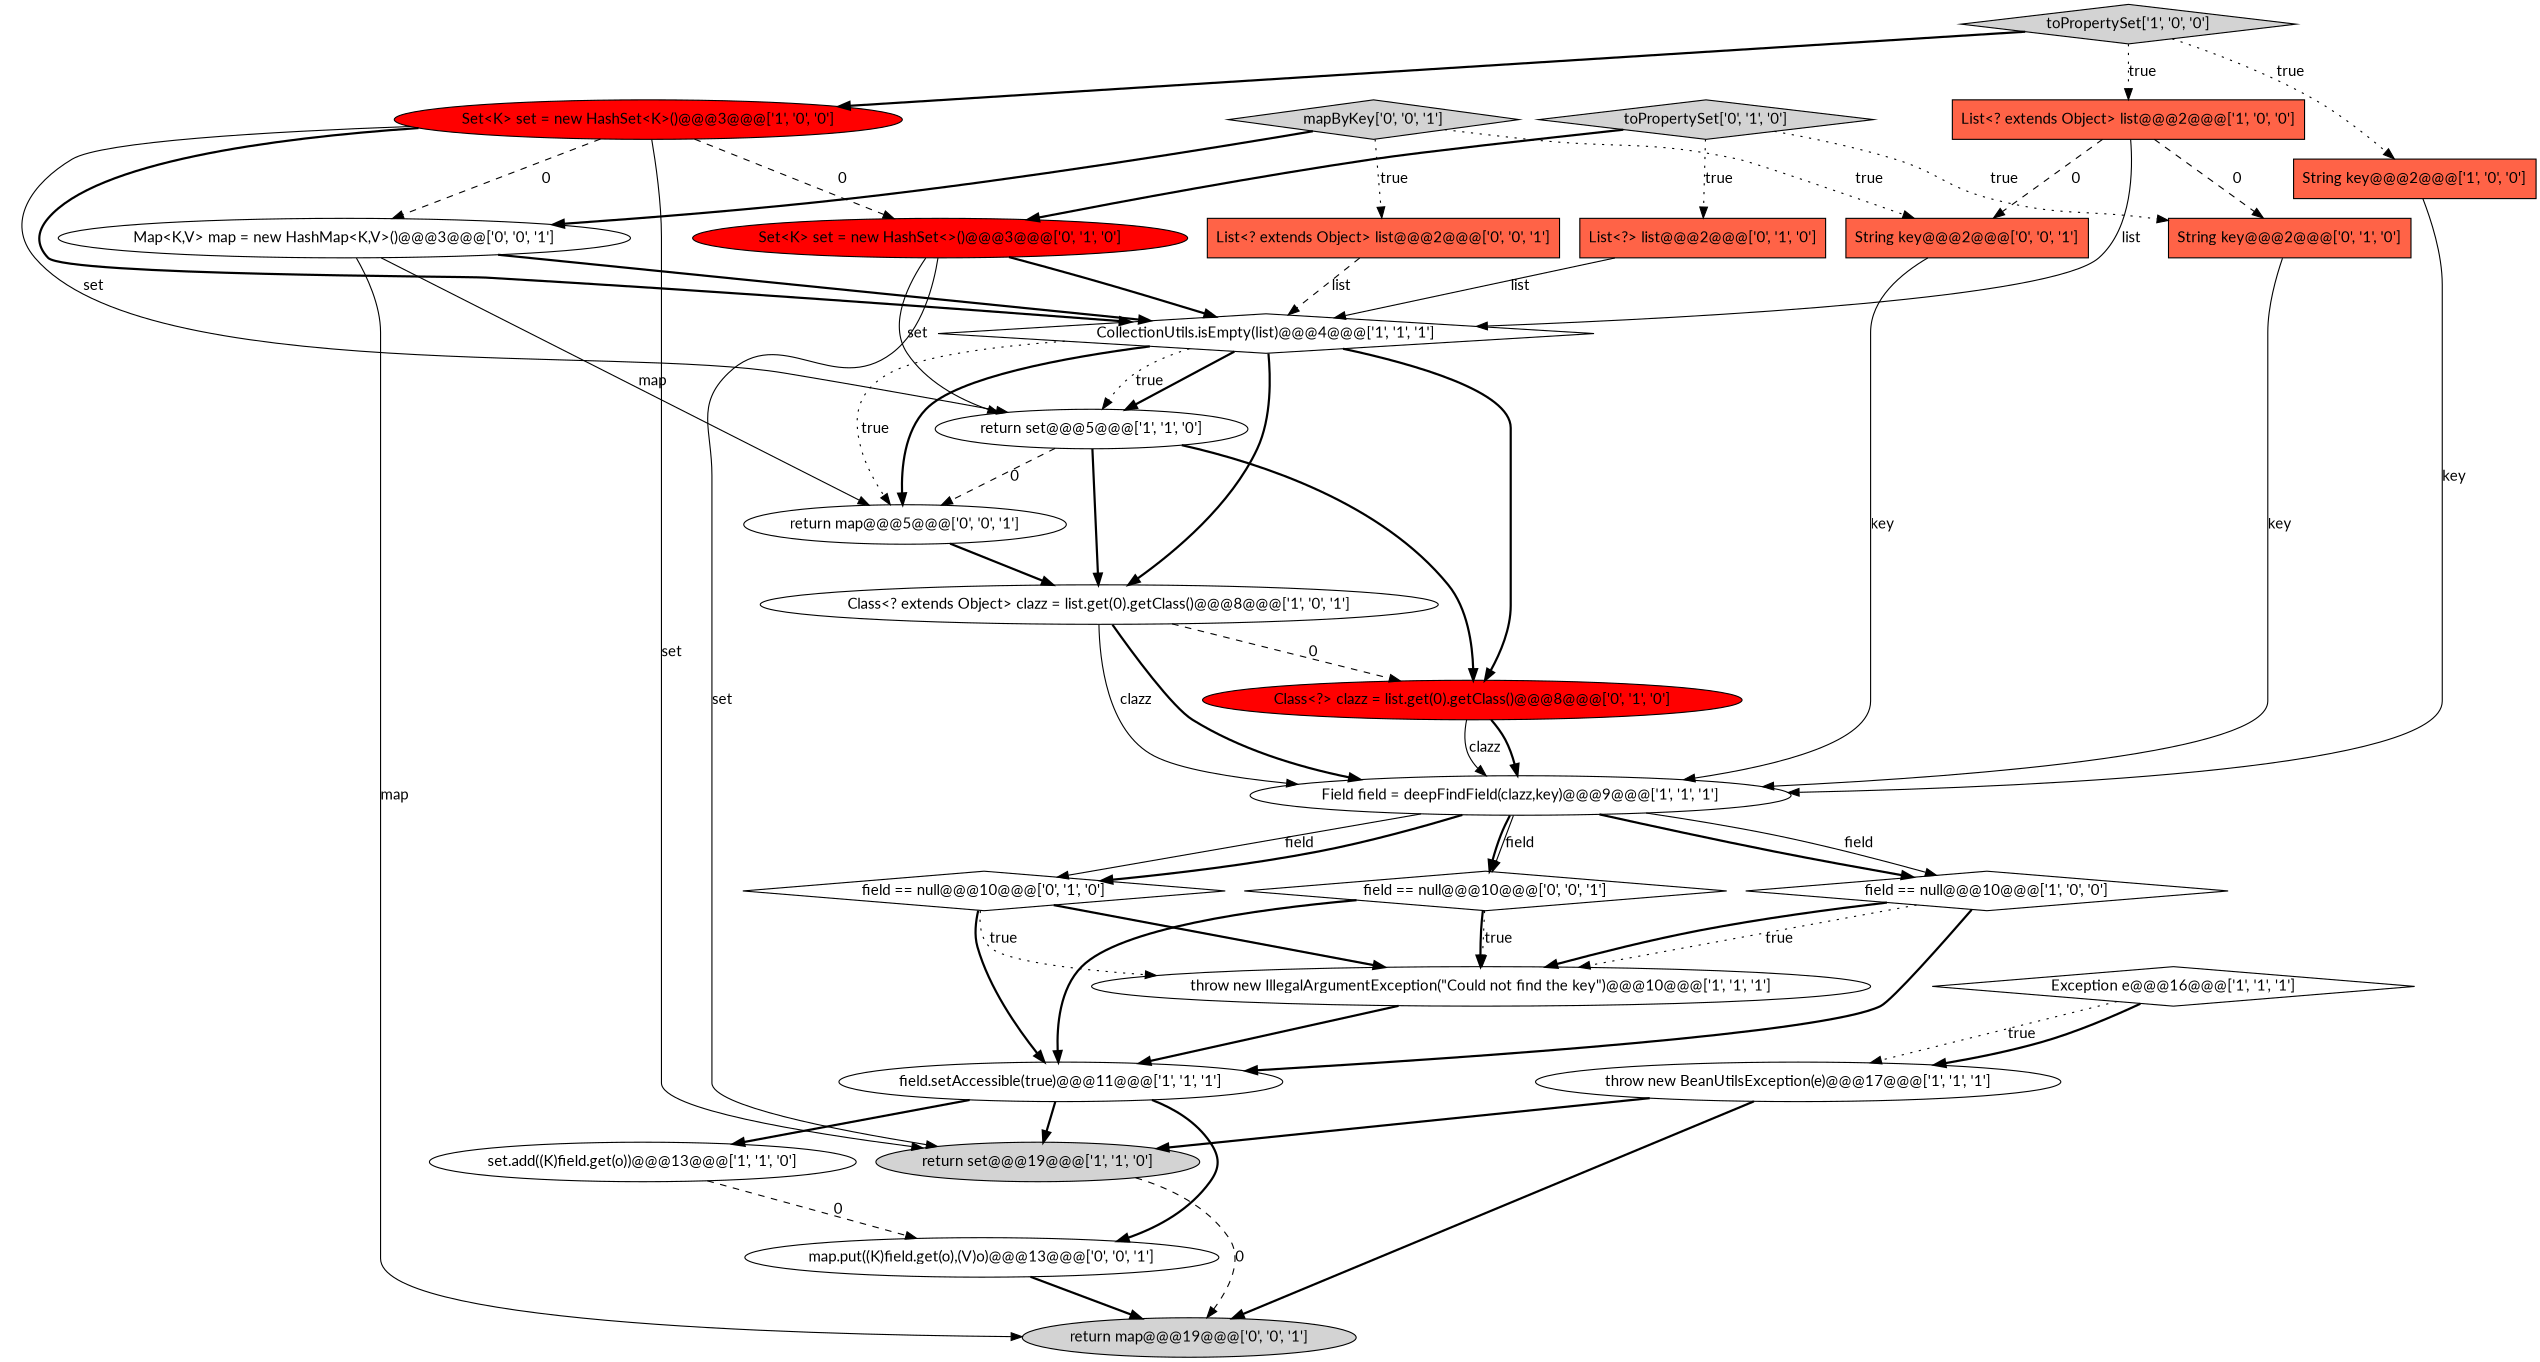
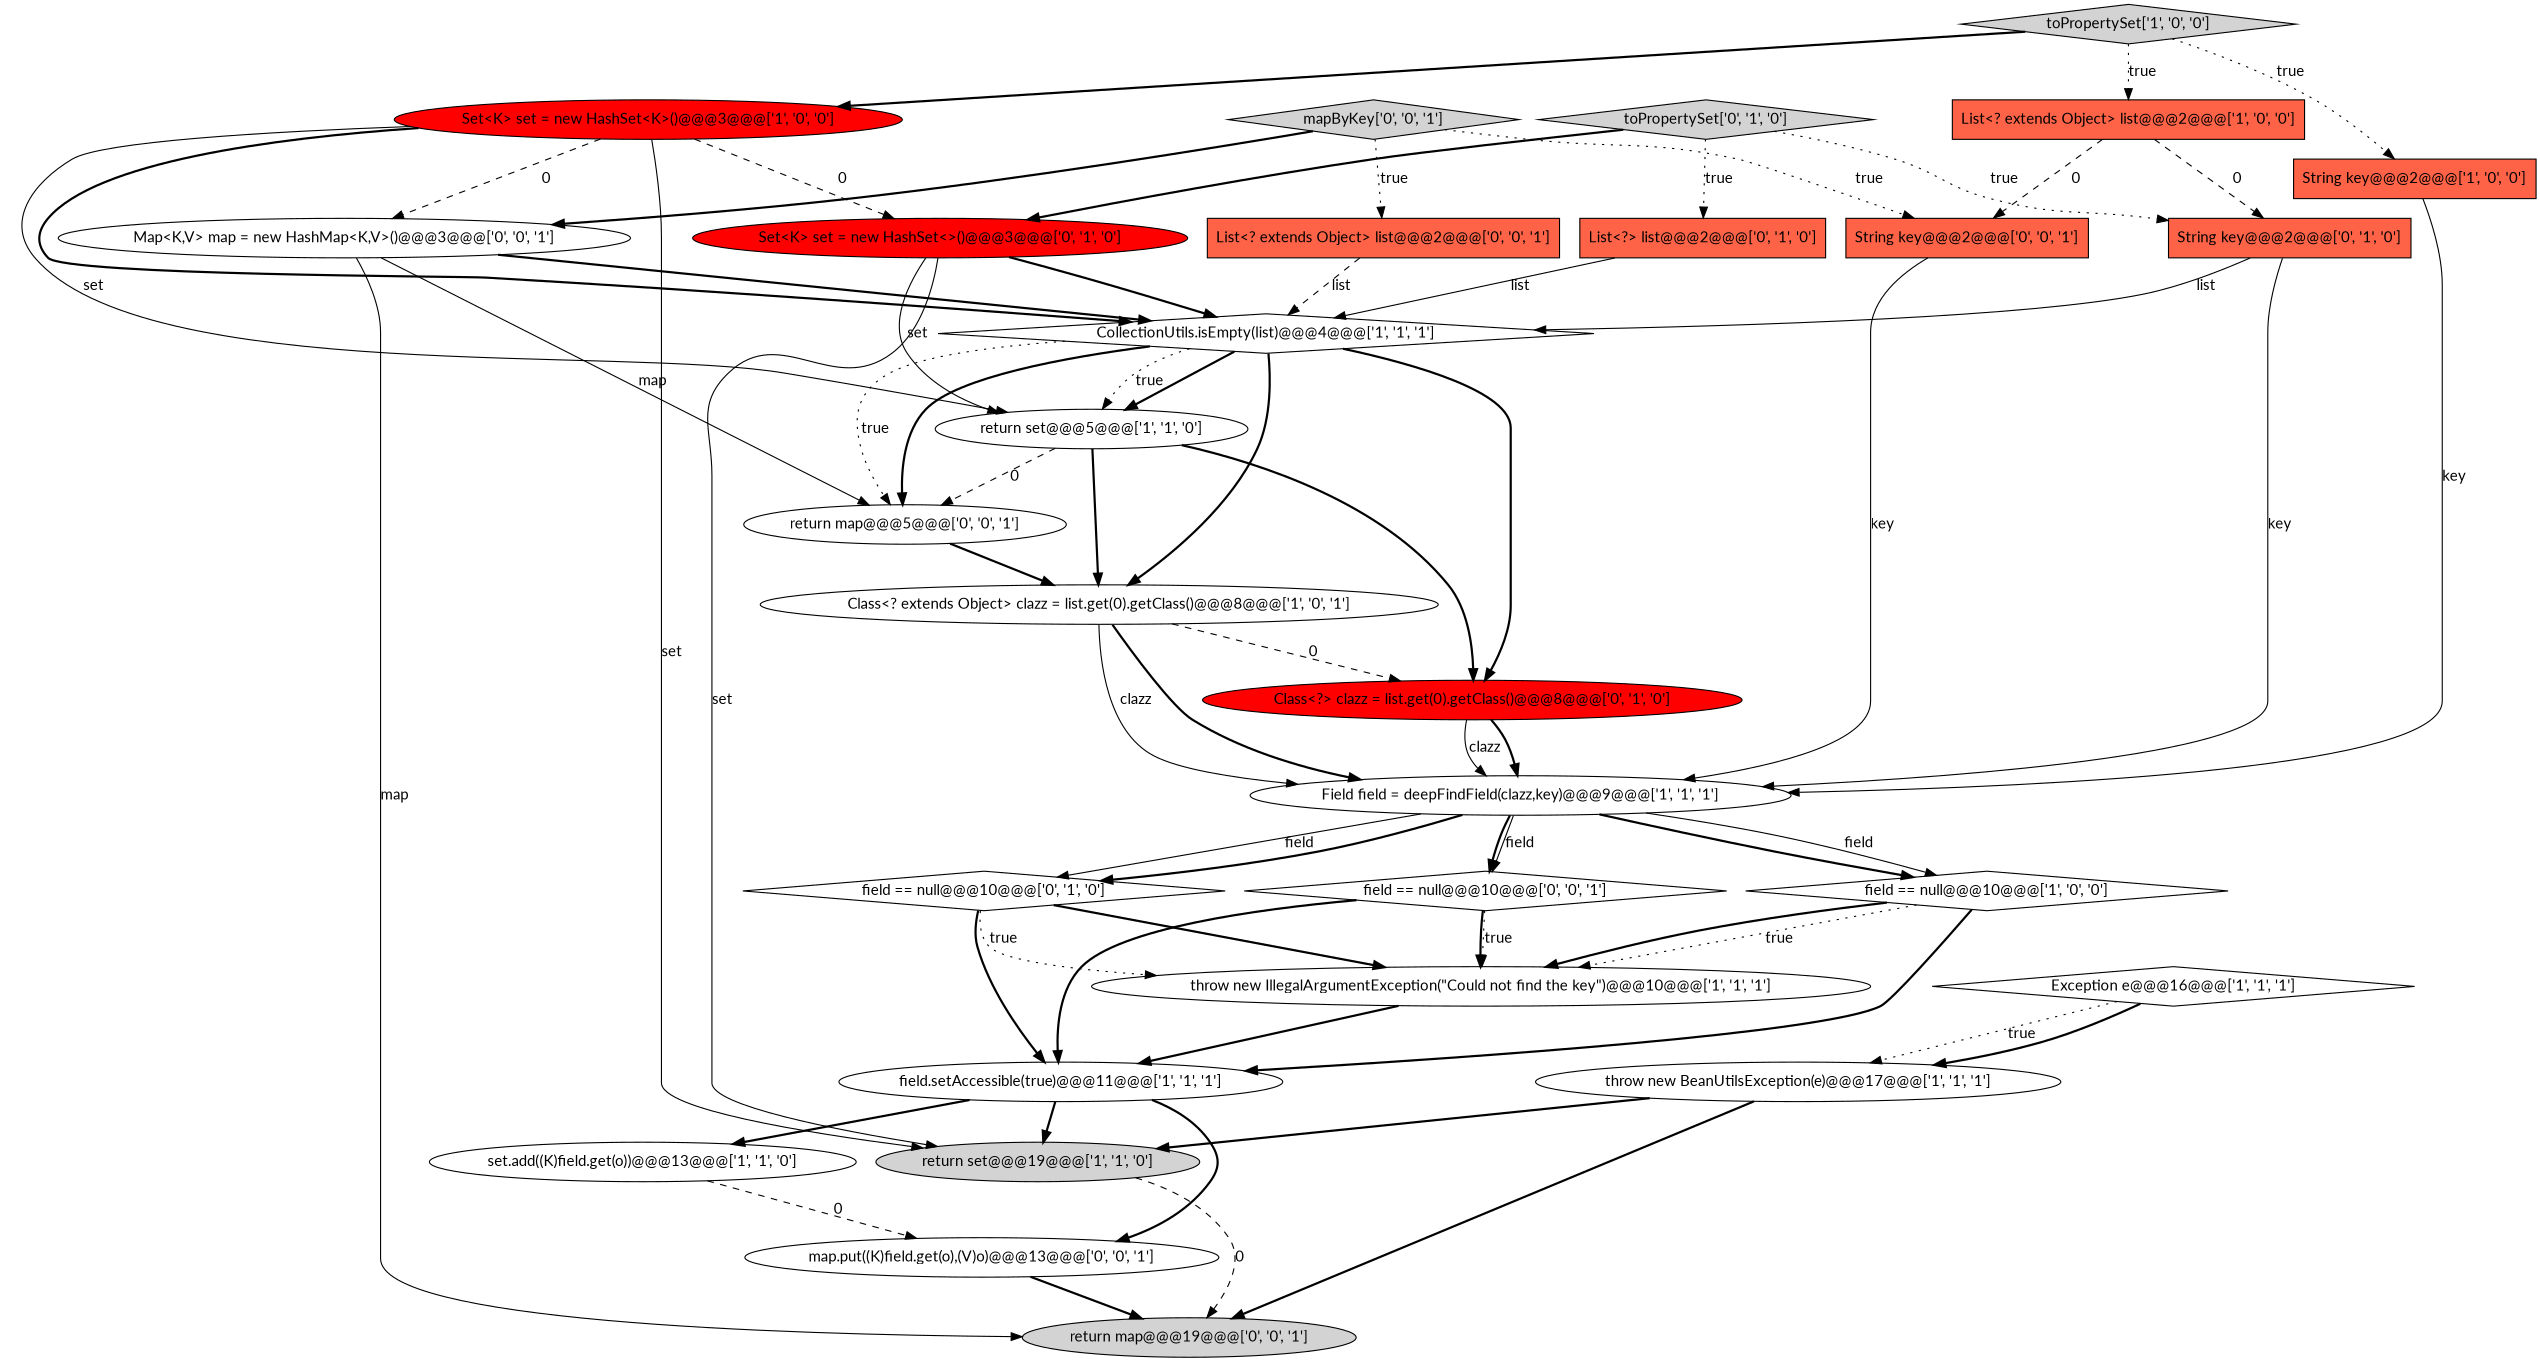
(1859, 304) -> (1902, 318)
